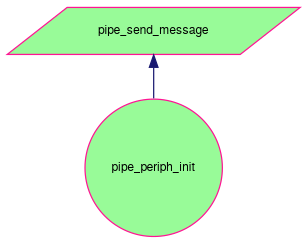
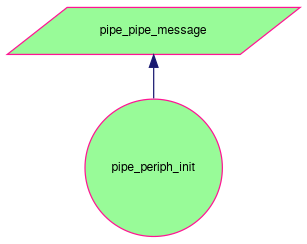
(154, 31) -> (154, 31)
